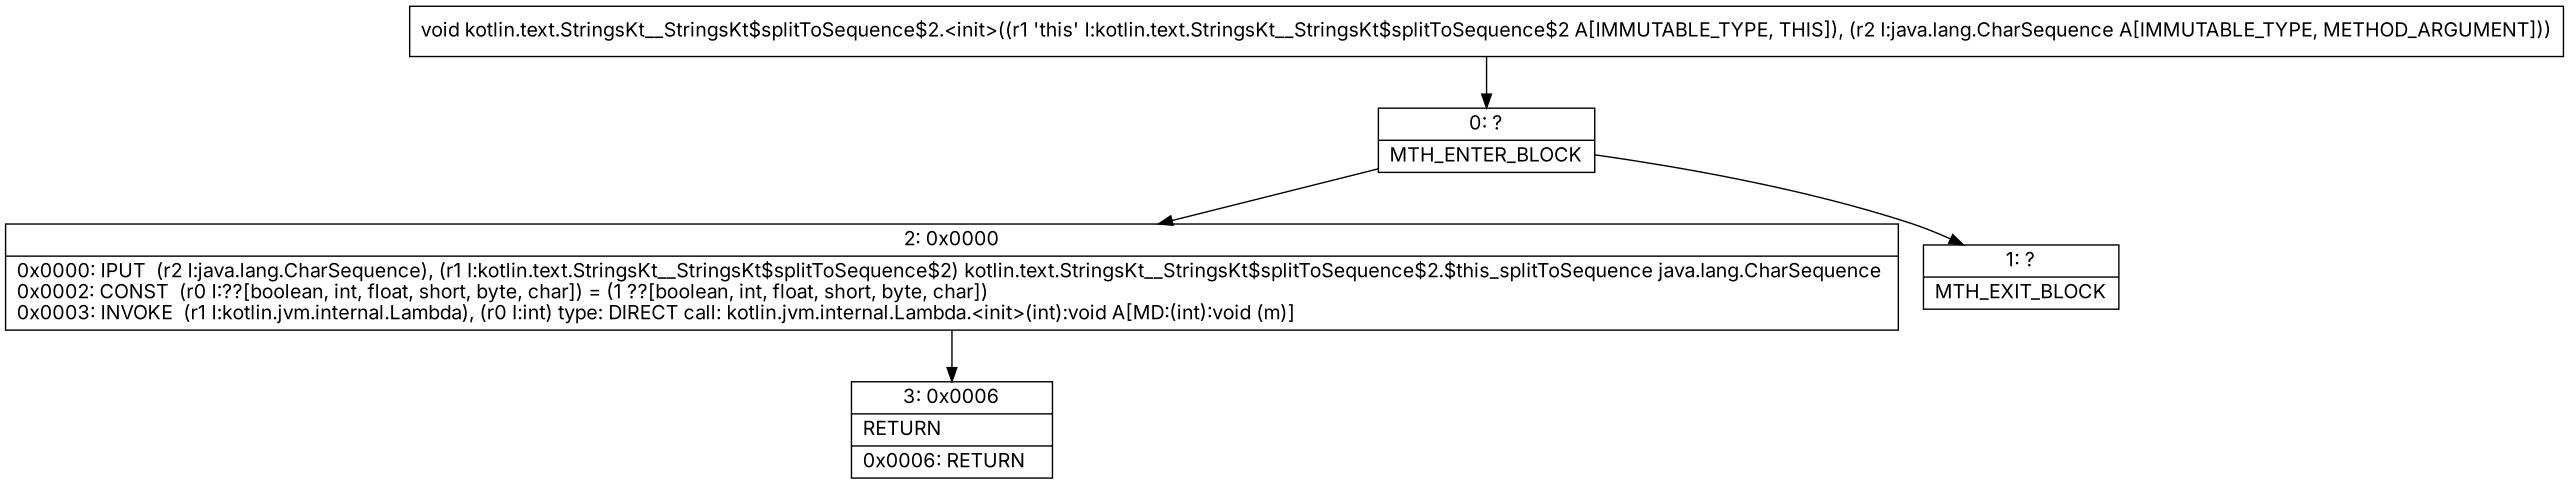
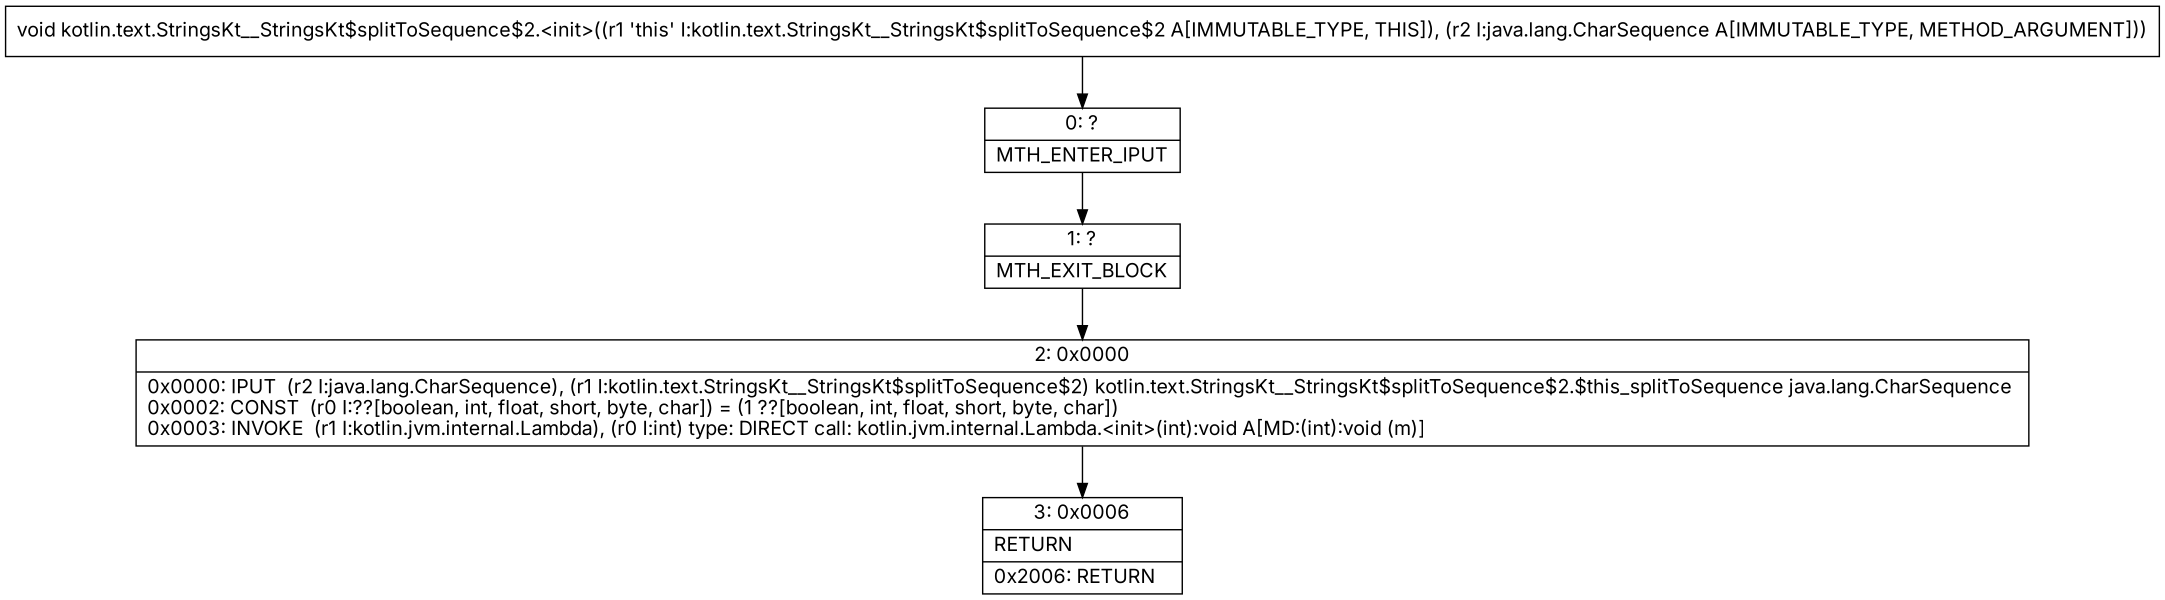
(1487, 156) -> (1082, 156)
(1275, 195) -> (1082, 307)
(952, 461) -> (1082, 577)
